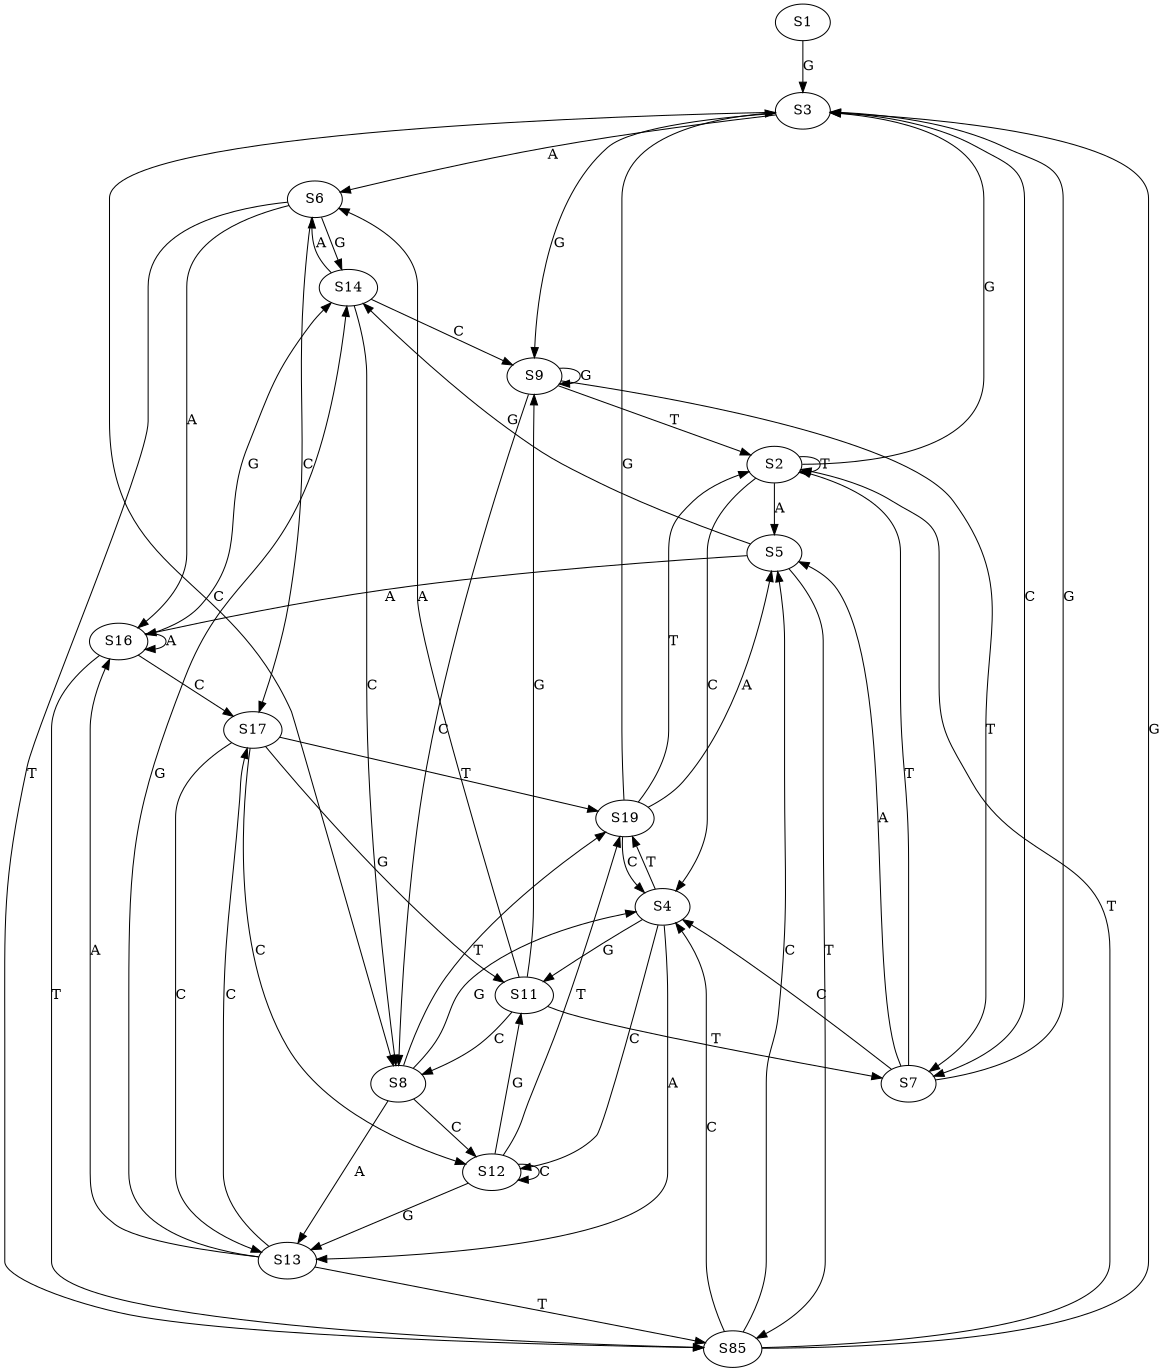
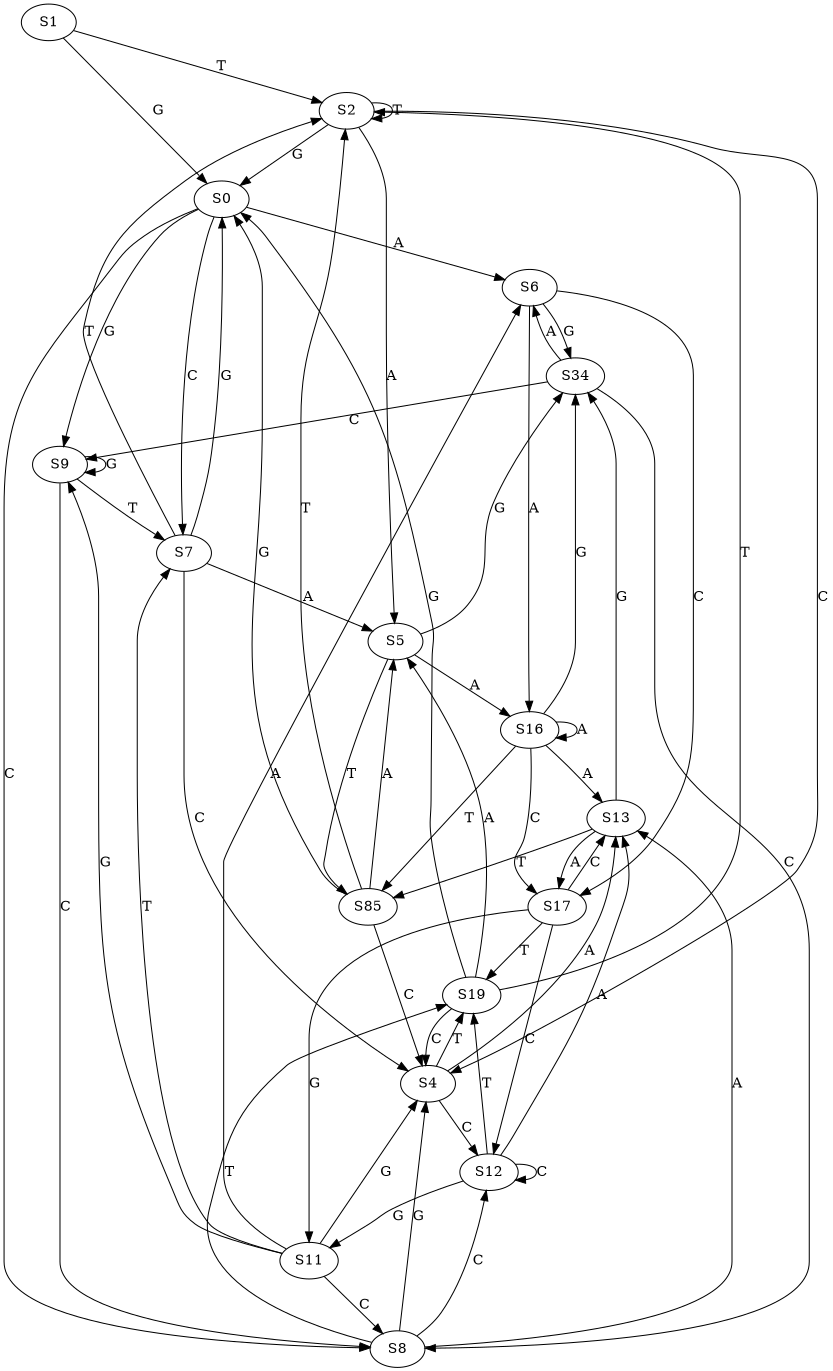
(803, 111) -> (222, 199)
(348, 288) -> (575, 376)
(650, 419) -> (193, 65)
(597, 947) -> (366, 1176)
(790, 951) -> (387, 774)
(231, 995) -> (575, 863)
(90, 1024) -> (571, 769)
(5, 1026) -> none
(408, 1216) -> (602, 995)
